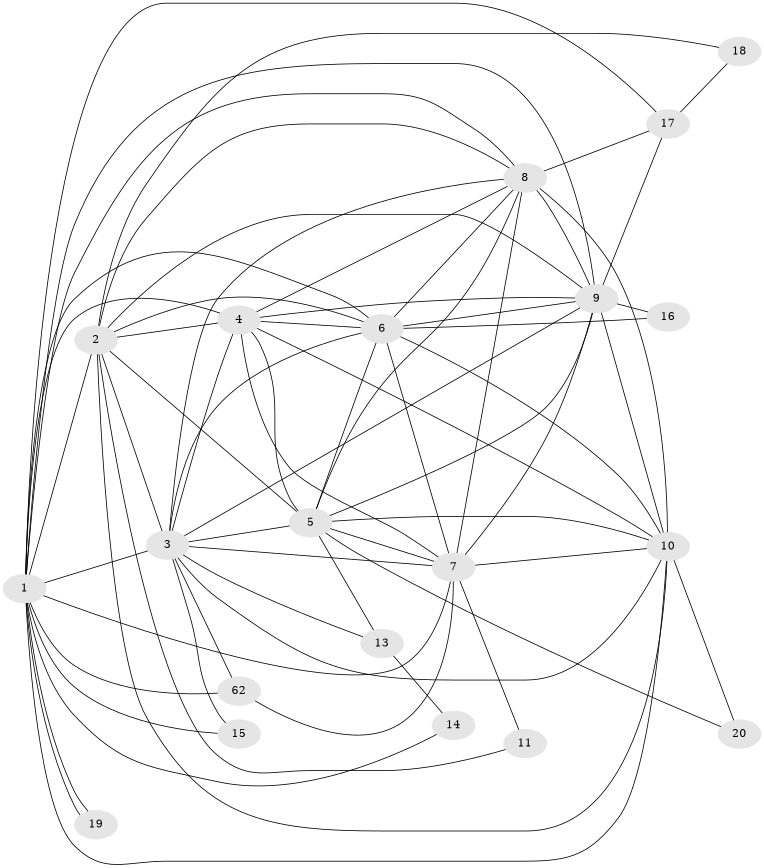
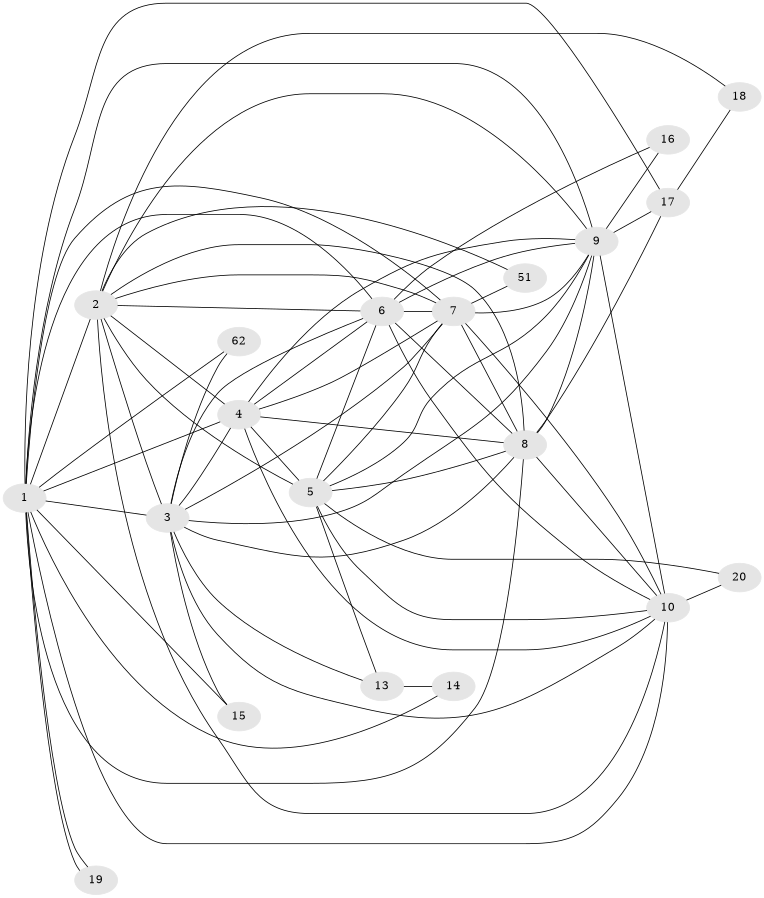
(239, 534) -> none
(402, 722) -> (277, 275)
(525, 744) -> (525, 278)
